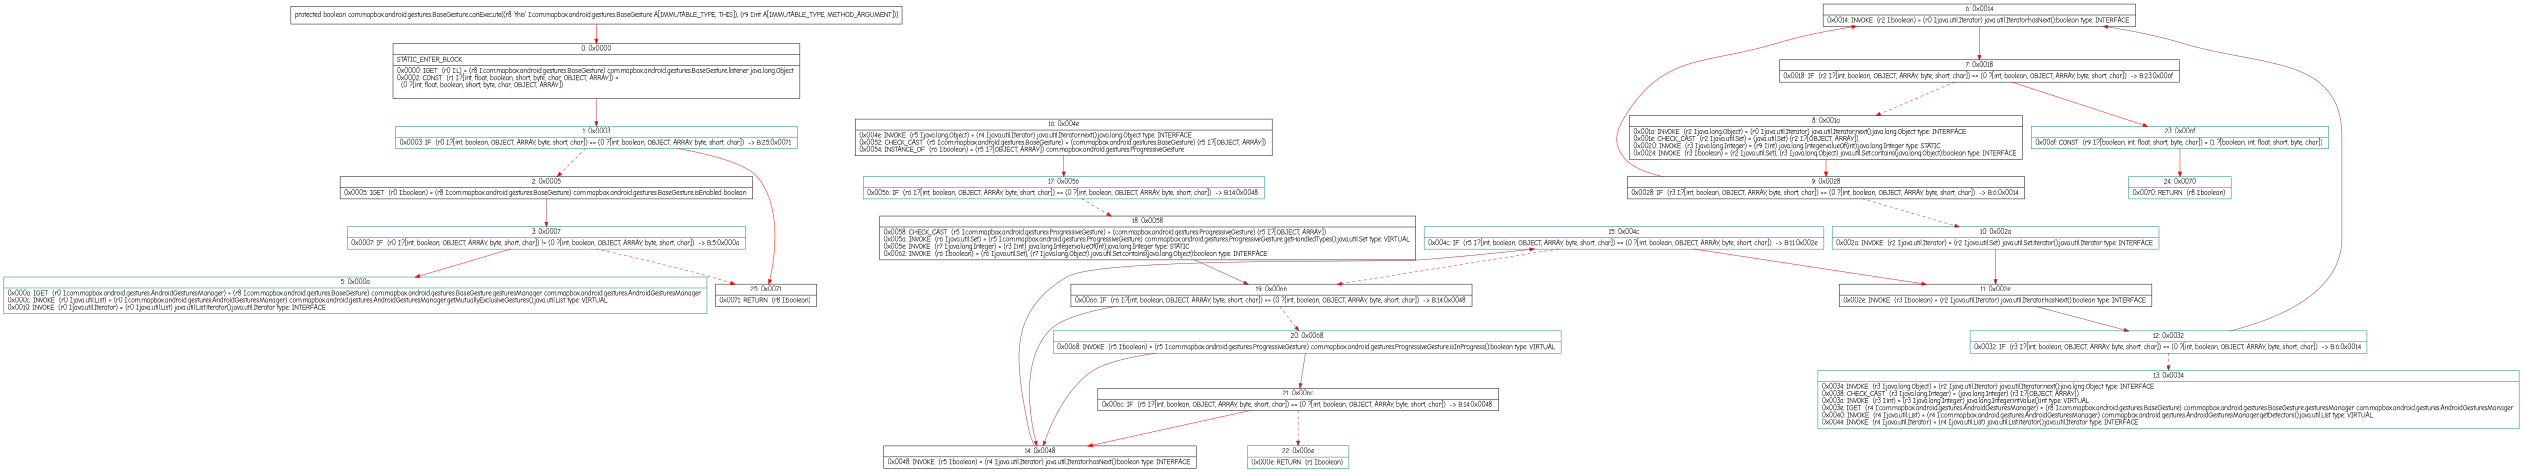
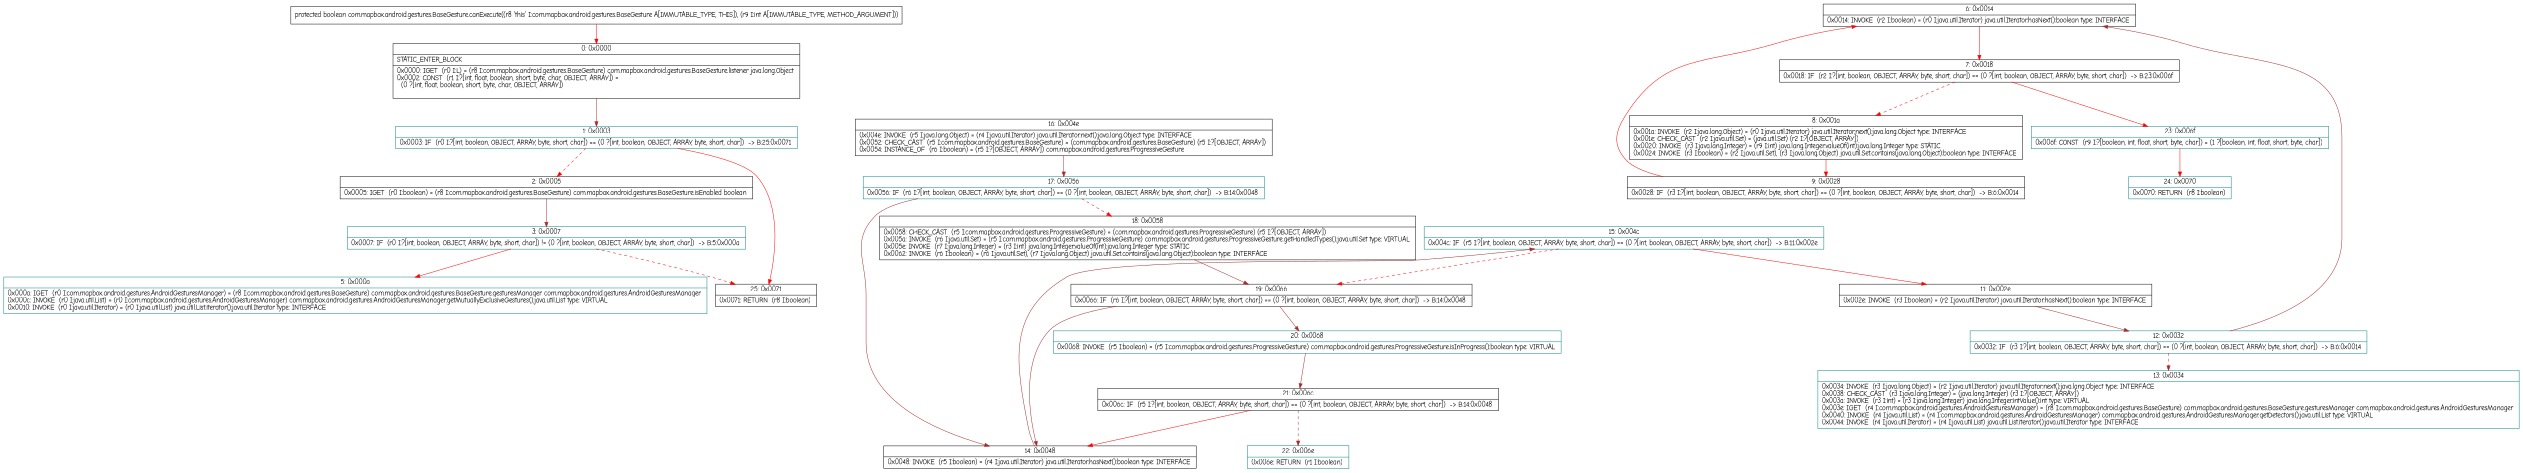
(1996, 238) -> none
(1288, 317) -> (1288, 317)
(1085, 377) -> (866, 338)
(1298, 463) -> (1298, 463)
